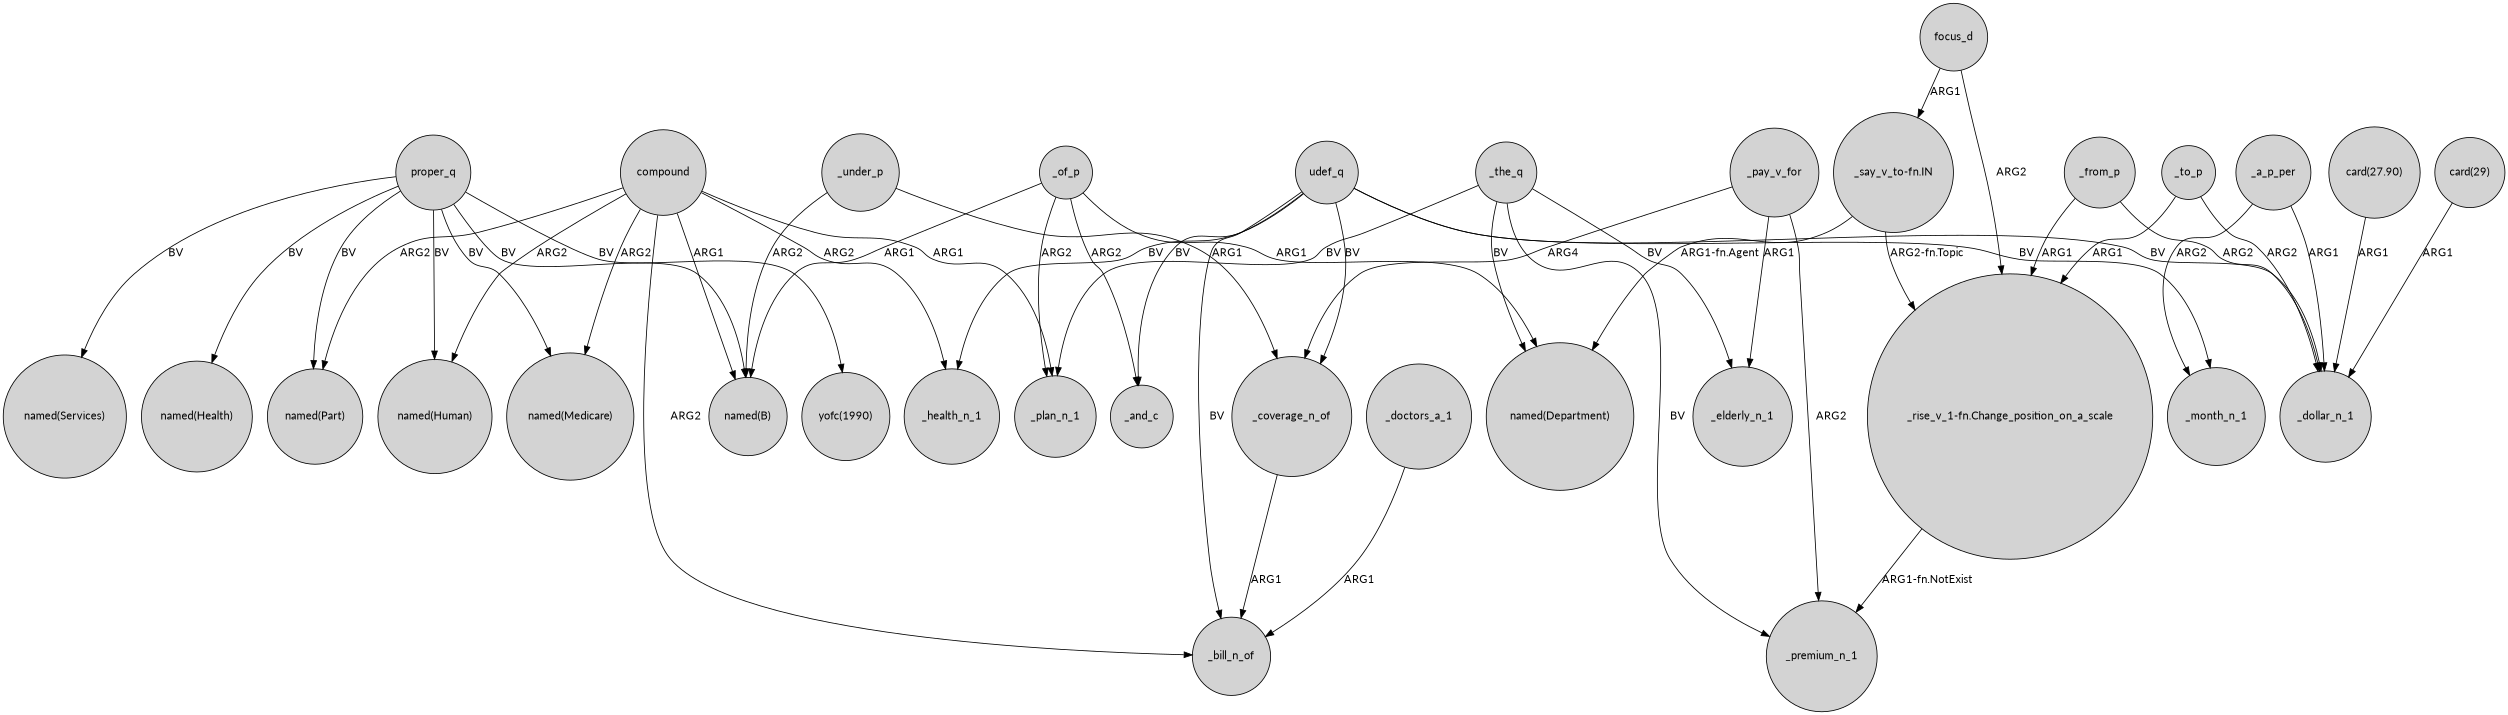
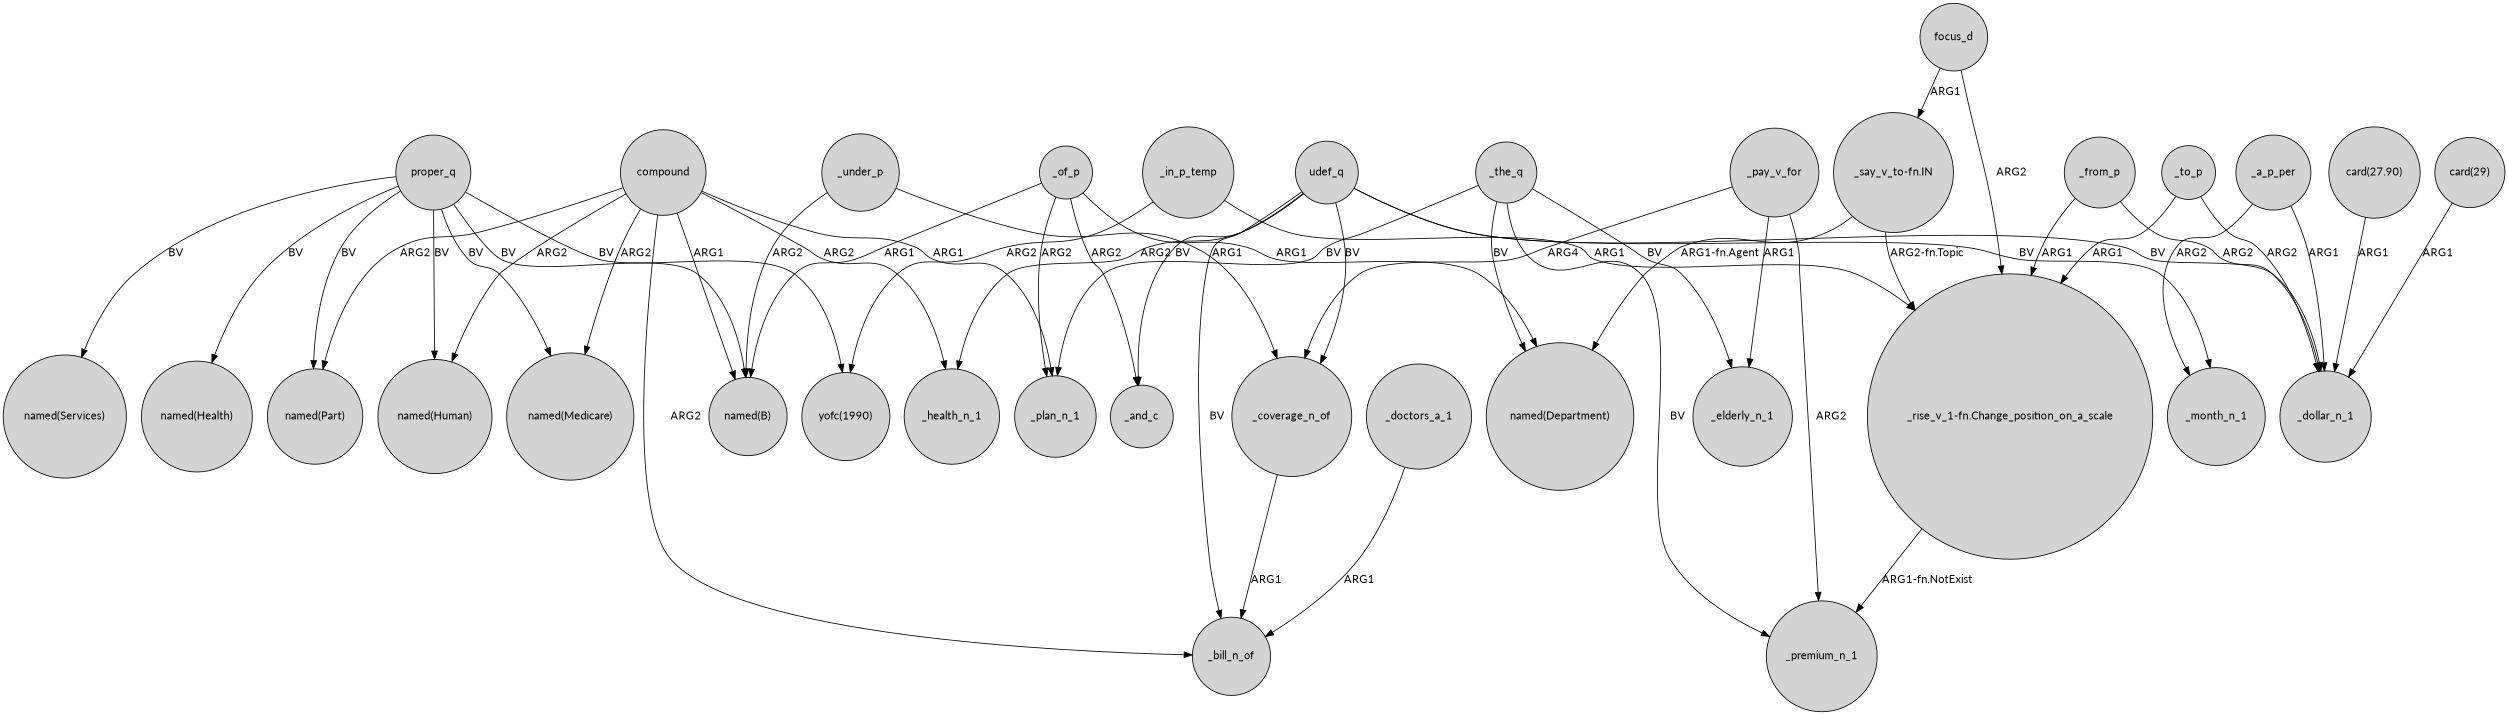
none -> (1188, 173)
(1156, 253) -> (1156, 253)
